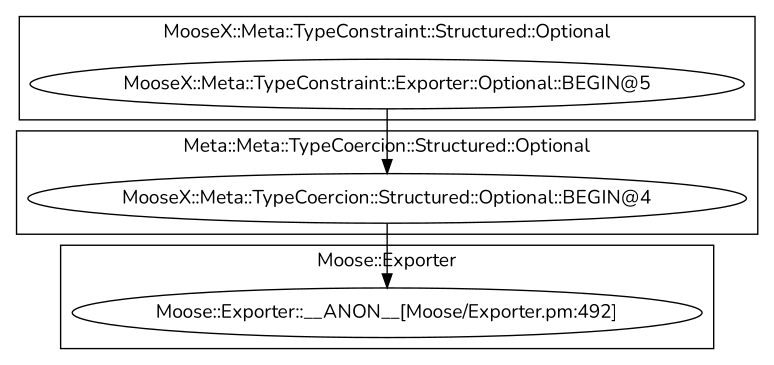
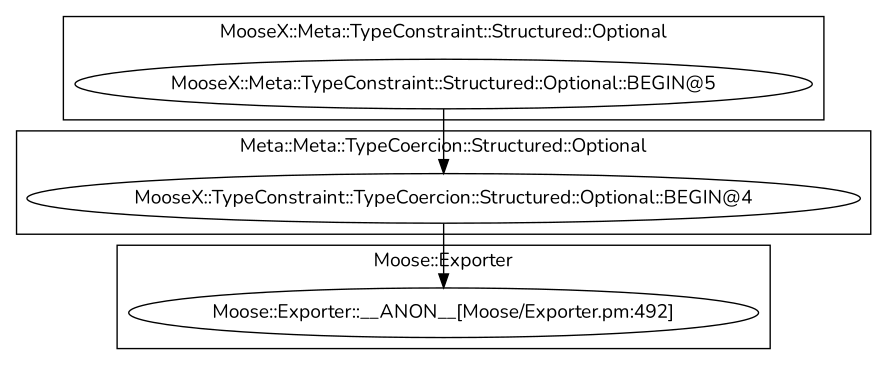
(387, 84) -> (444, 84)
(387, 198) -> (444, 198)
